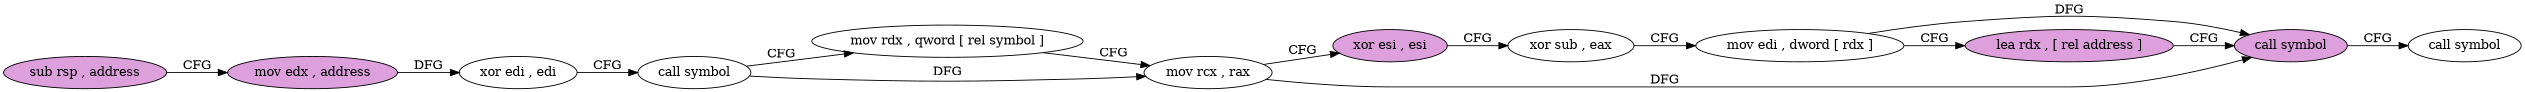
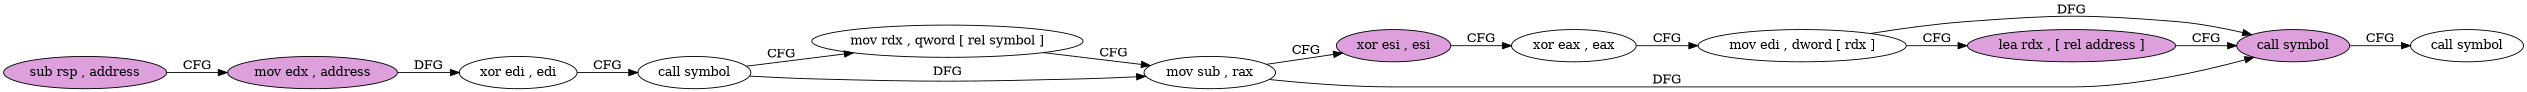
(1571, 46) -> (1574, 46)
(1208, 73) -> (1210, 73)
